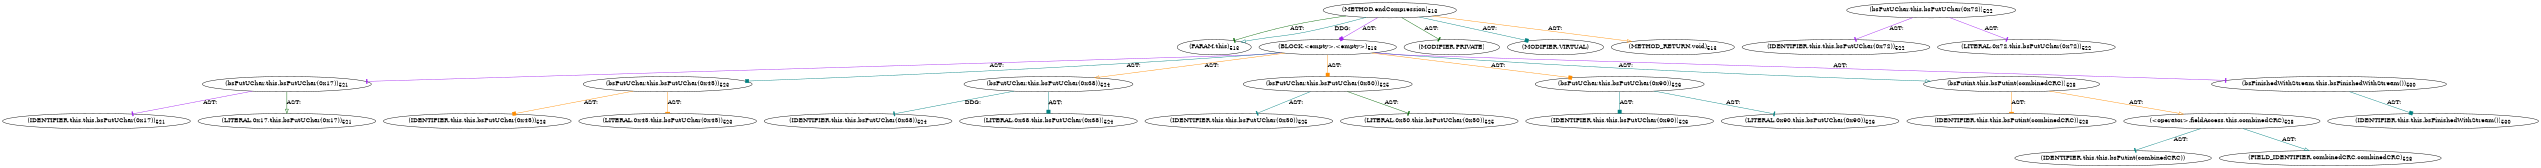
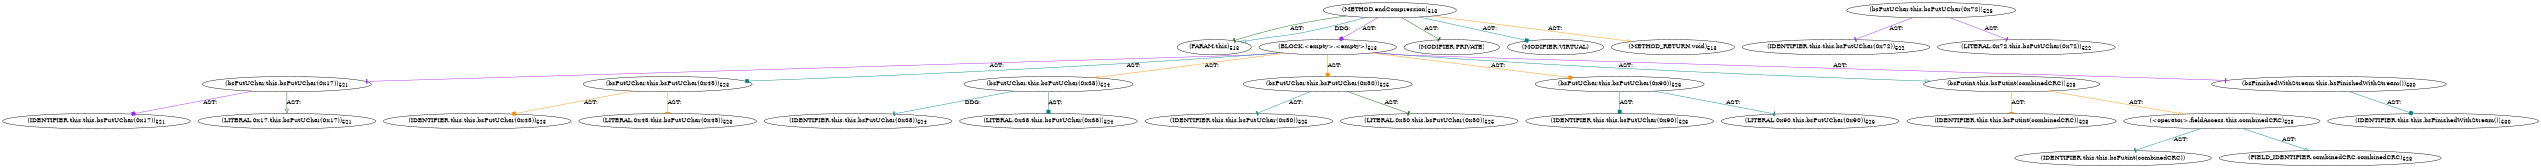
(1988, 10) -> (1988, 10)
(193, 102) -> (194, 102)
